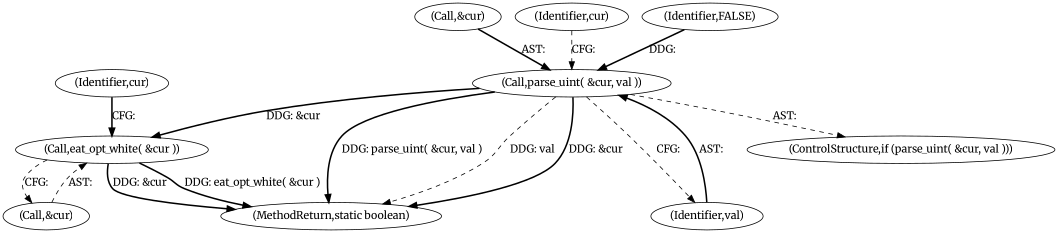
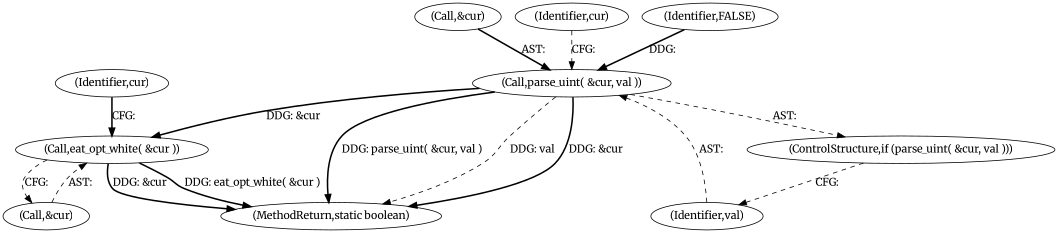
(686, 136) -> (686, 136)
(639, 146) -> (805, 183)
